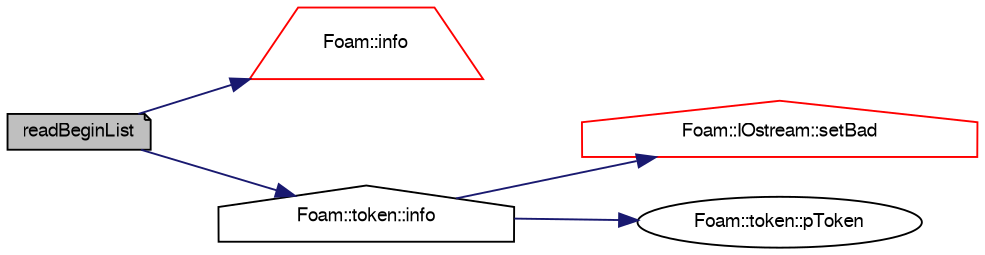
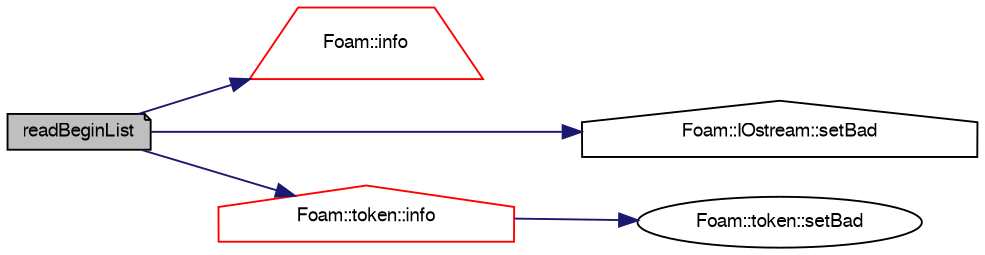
(780, 132) -> (780, 132)
(546, 180) -> (356, 132)
(366, 217) -> (366, 217)
(780, 222) -> (780, 222)
